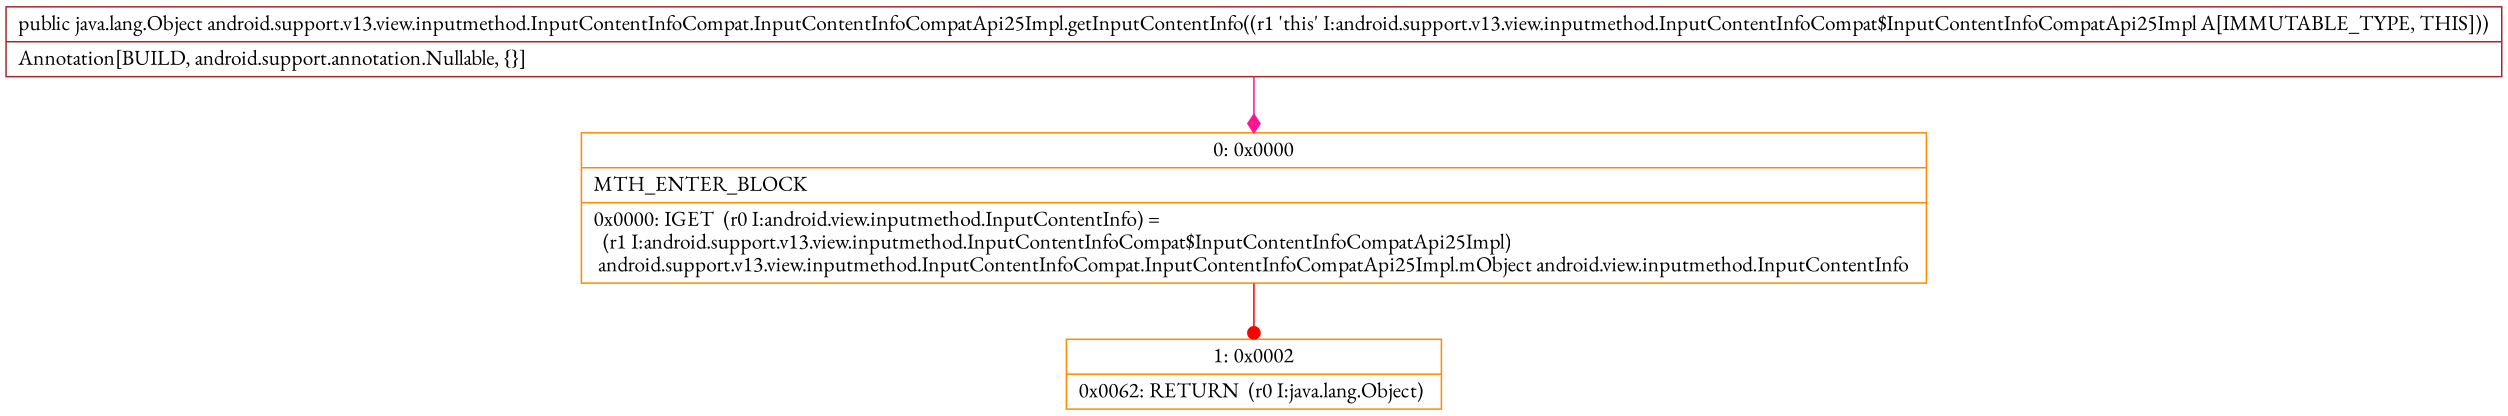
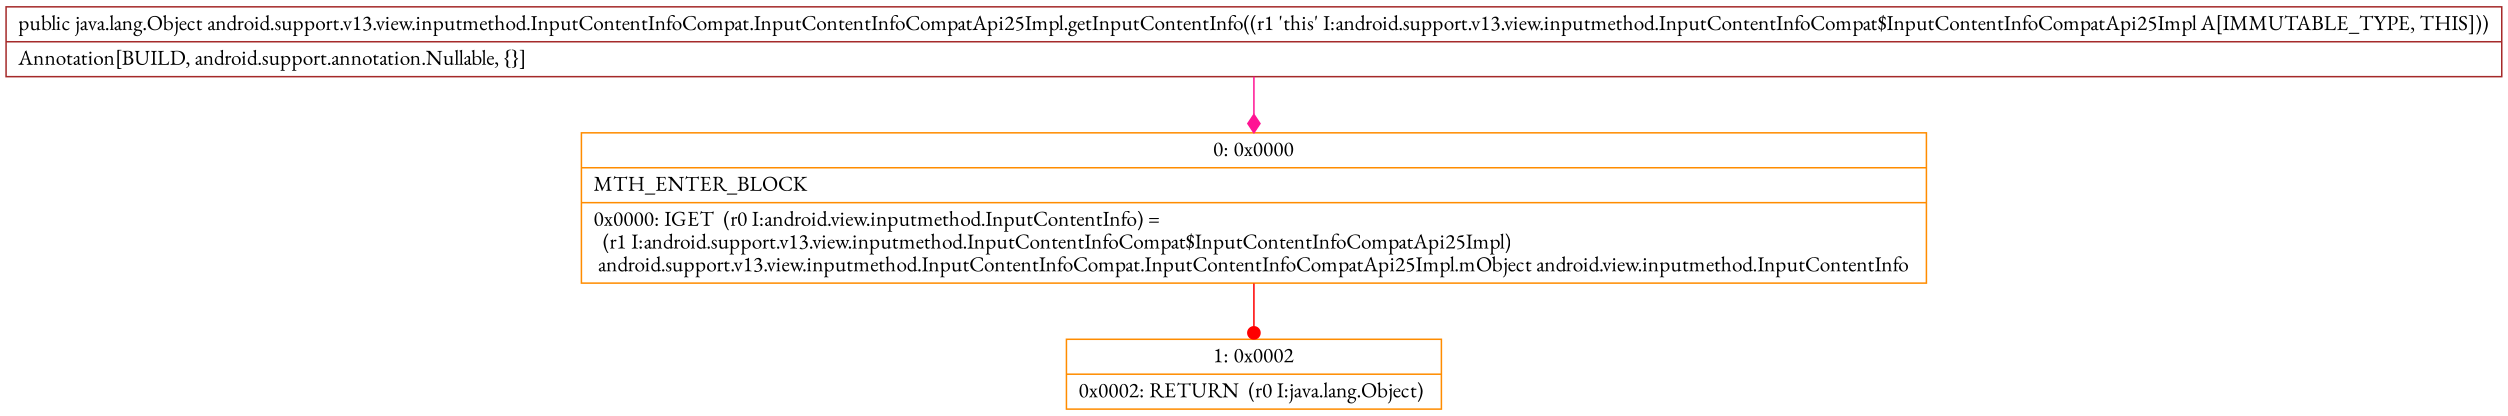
(1254, 391) -> (1254, 391)
